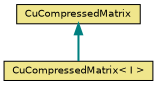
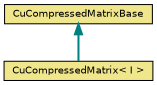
(78, 14) -> (78, 14)
